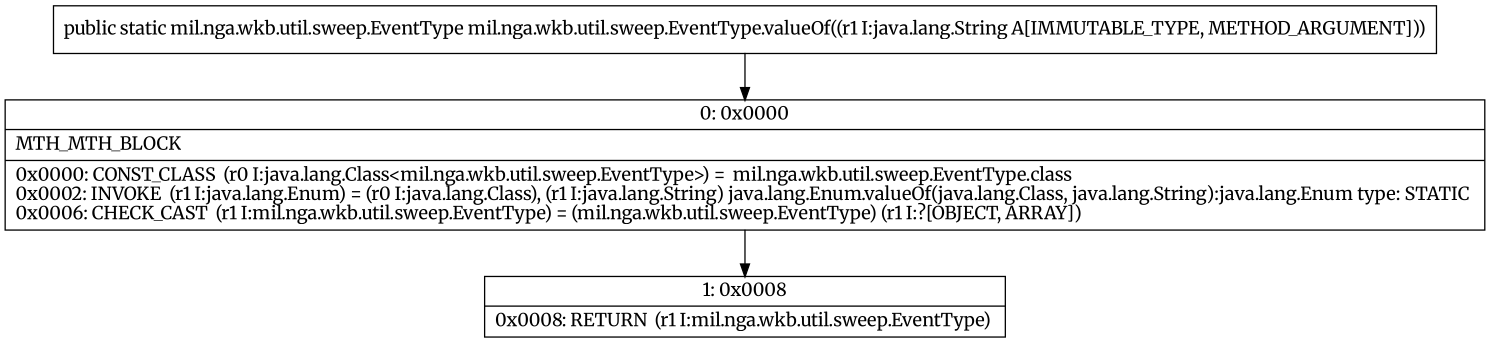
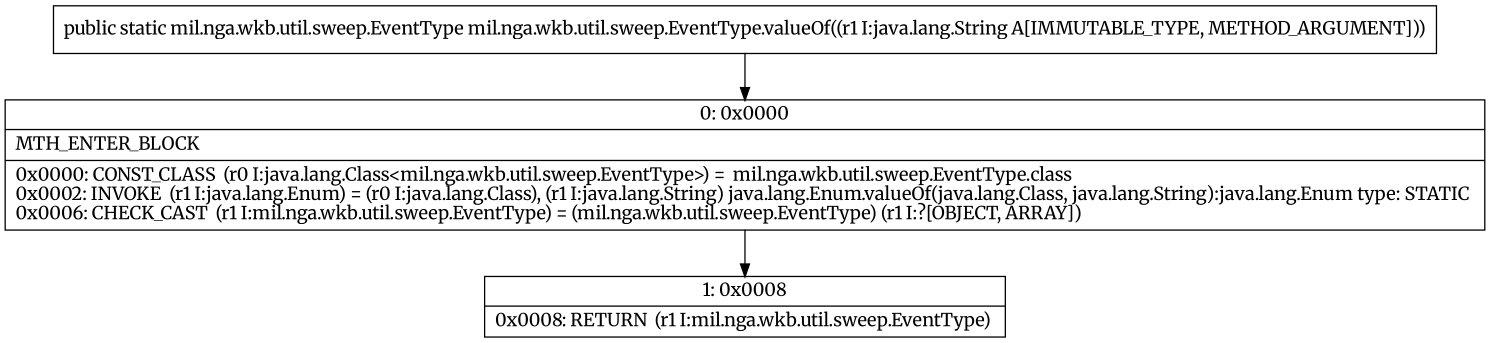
(99, 144) -> (108, 144)
